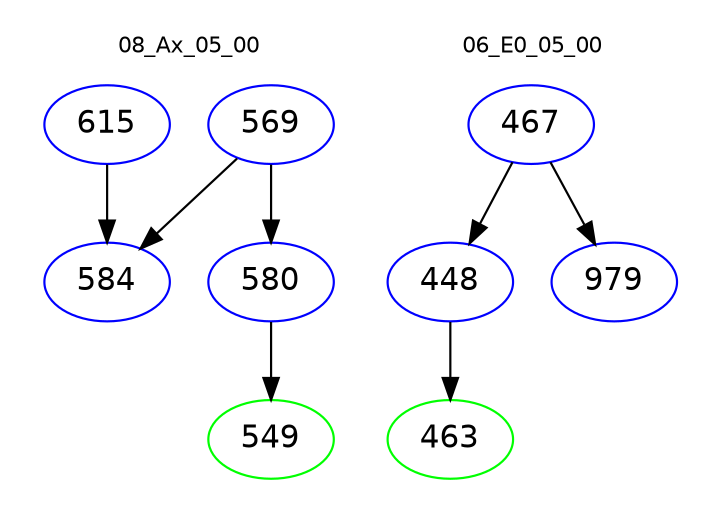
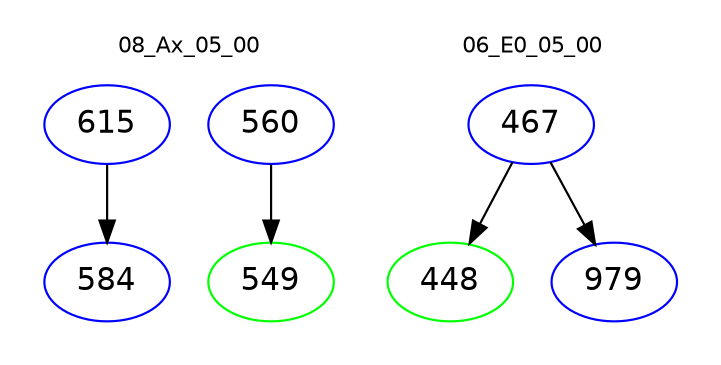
(271, 125) -> none
(271, 282) -> (271, 125)
(450, 282) -> (450, 282)
(450, 439) -> none
